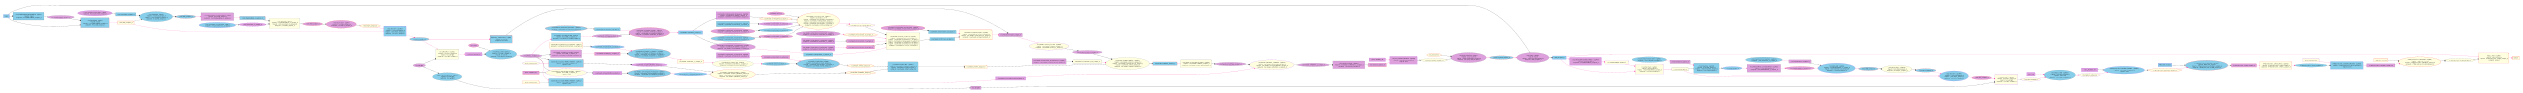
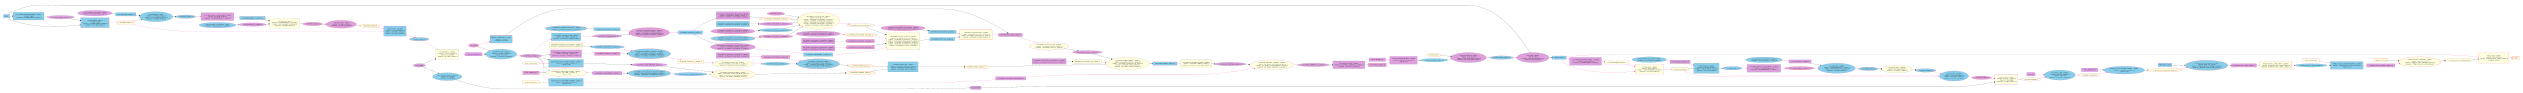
(459, 39) -> (484, 43)
(1434, 60) -> (1434, 60)
